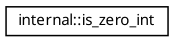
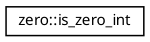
(87, 21) -> (75, 21)
